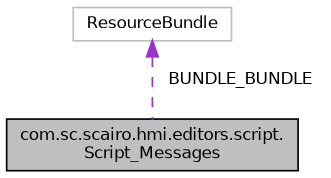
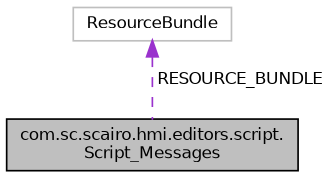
(238, 80) -> (238, 80)
